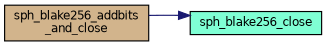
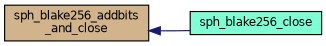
(164, 15) -> (175, 31)
